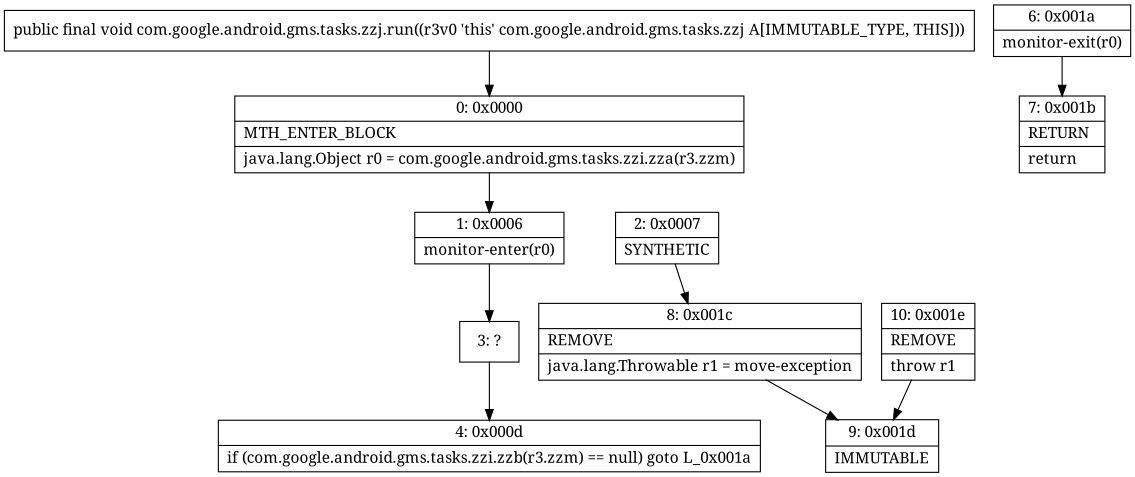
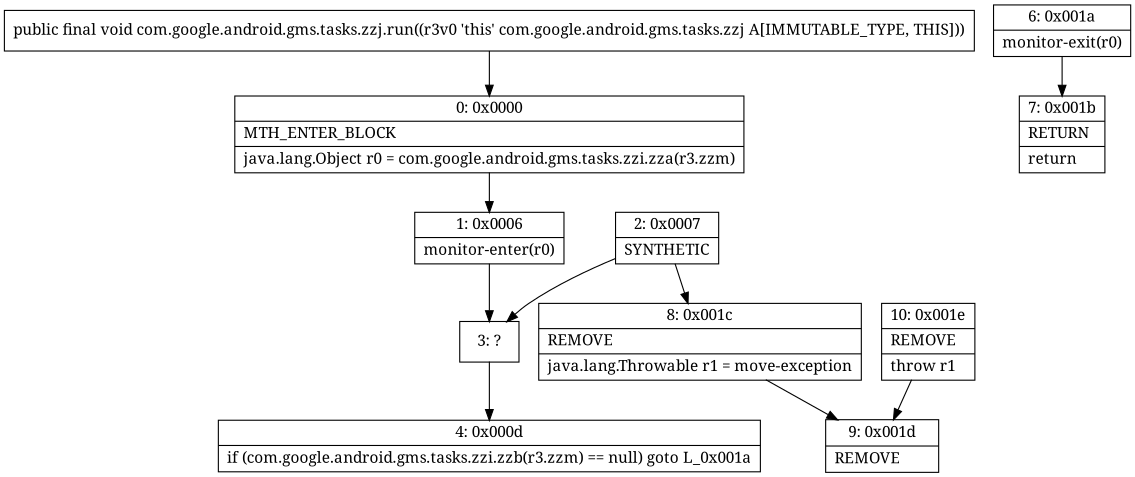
none -> (563, 283)
(882, 459) -> (868, 459)
